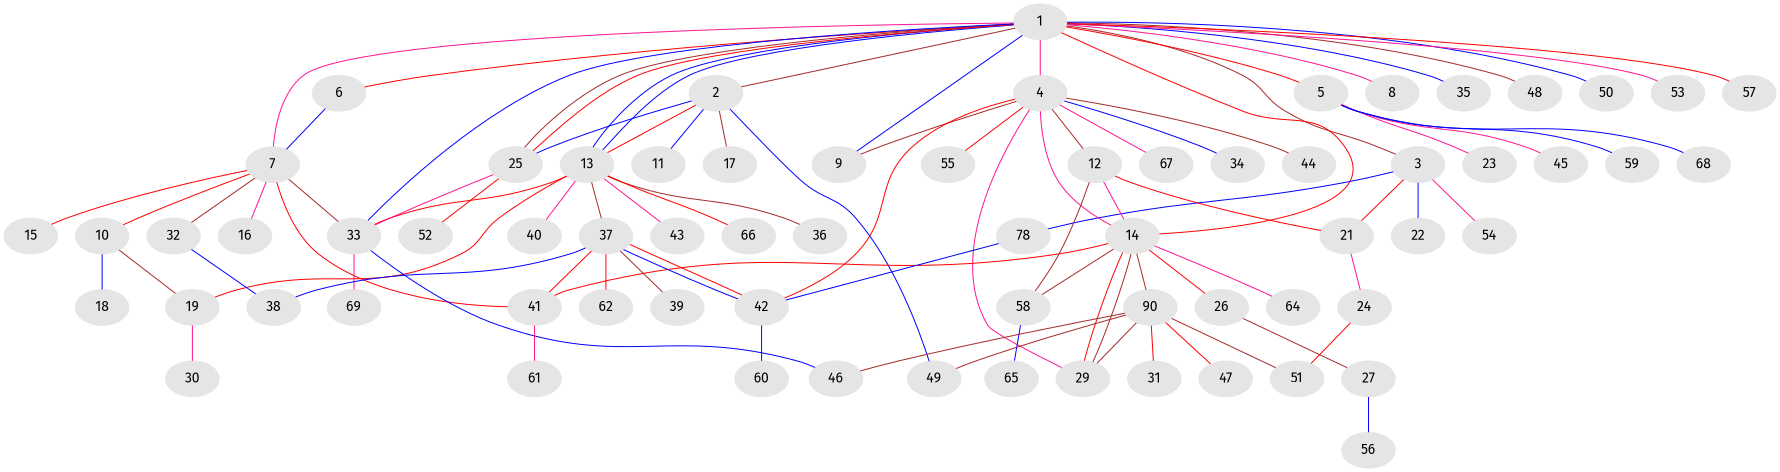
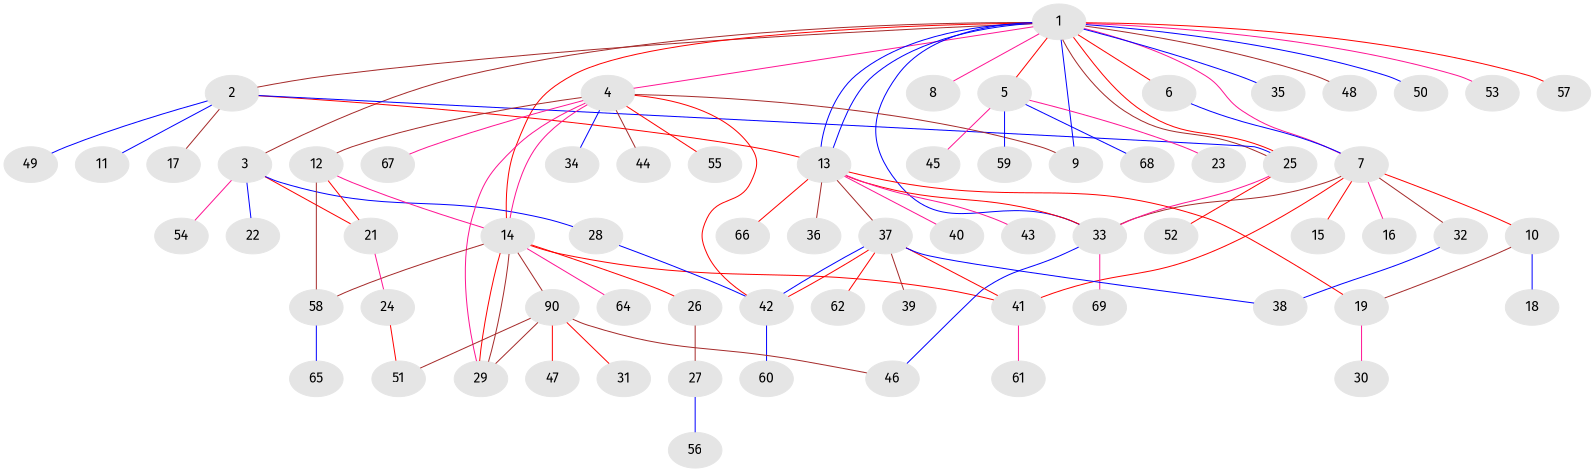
(1023, 236) -> (596, 236)
(1040, 340) -> none
